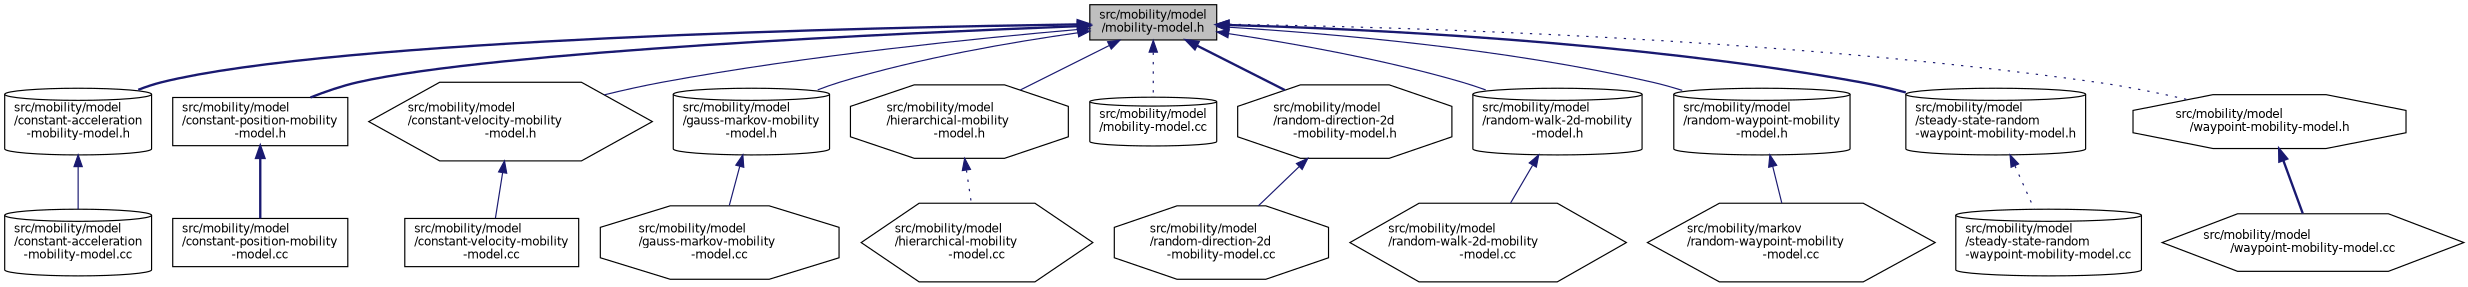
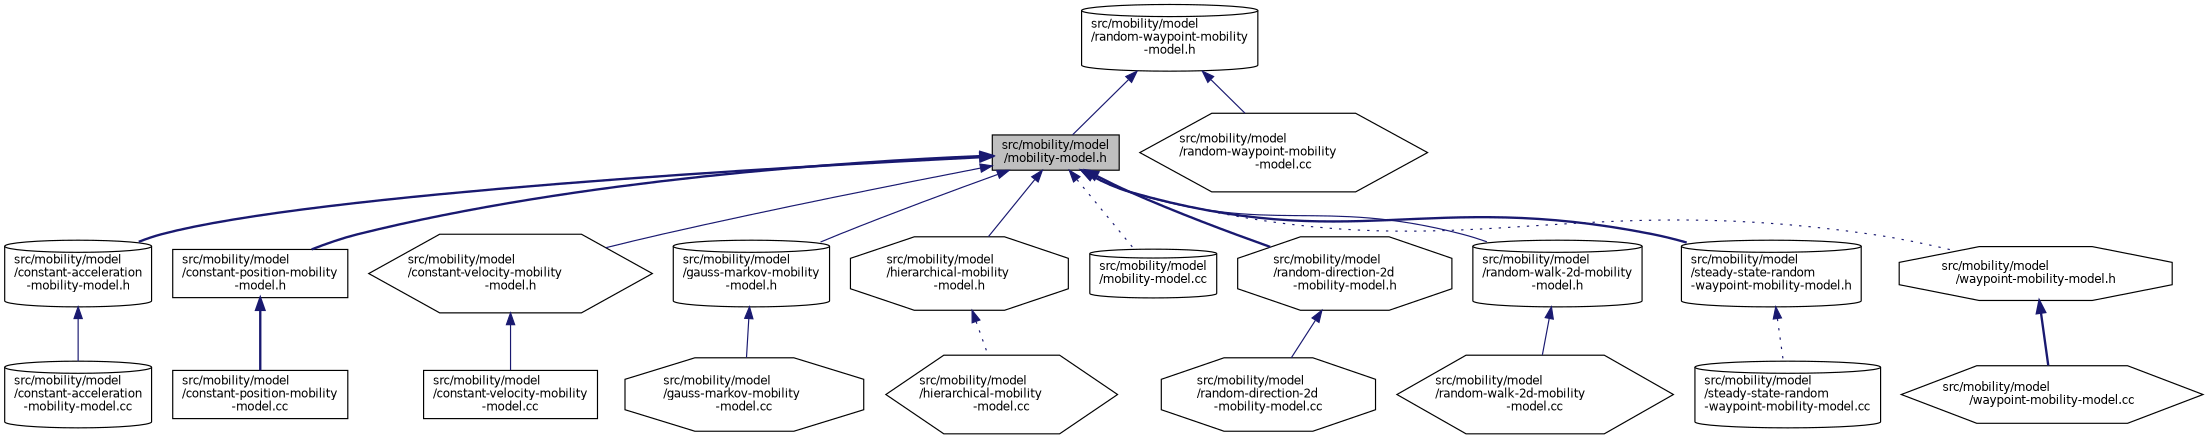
(1457, 49) -> (1100, 107)
(1791, 243) -> (1284, 153)
